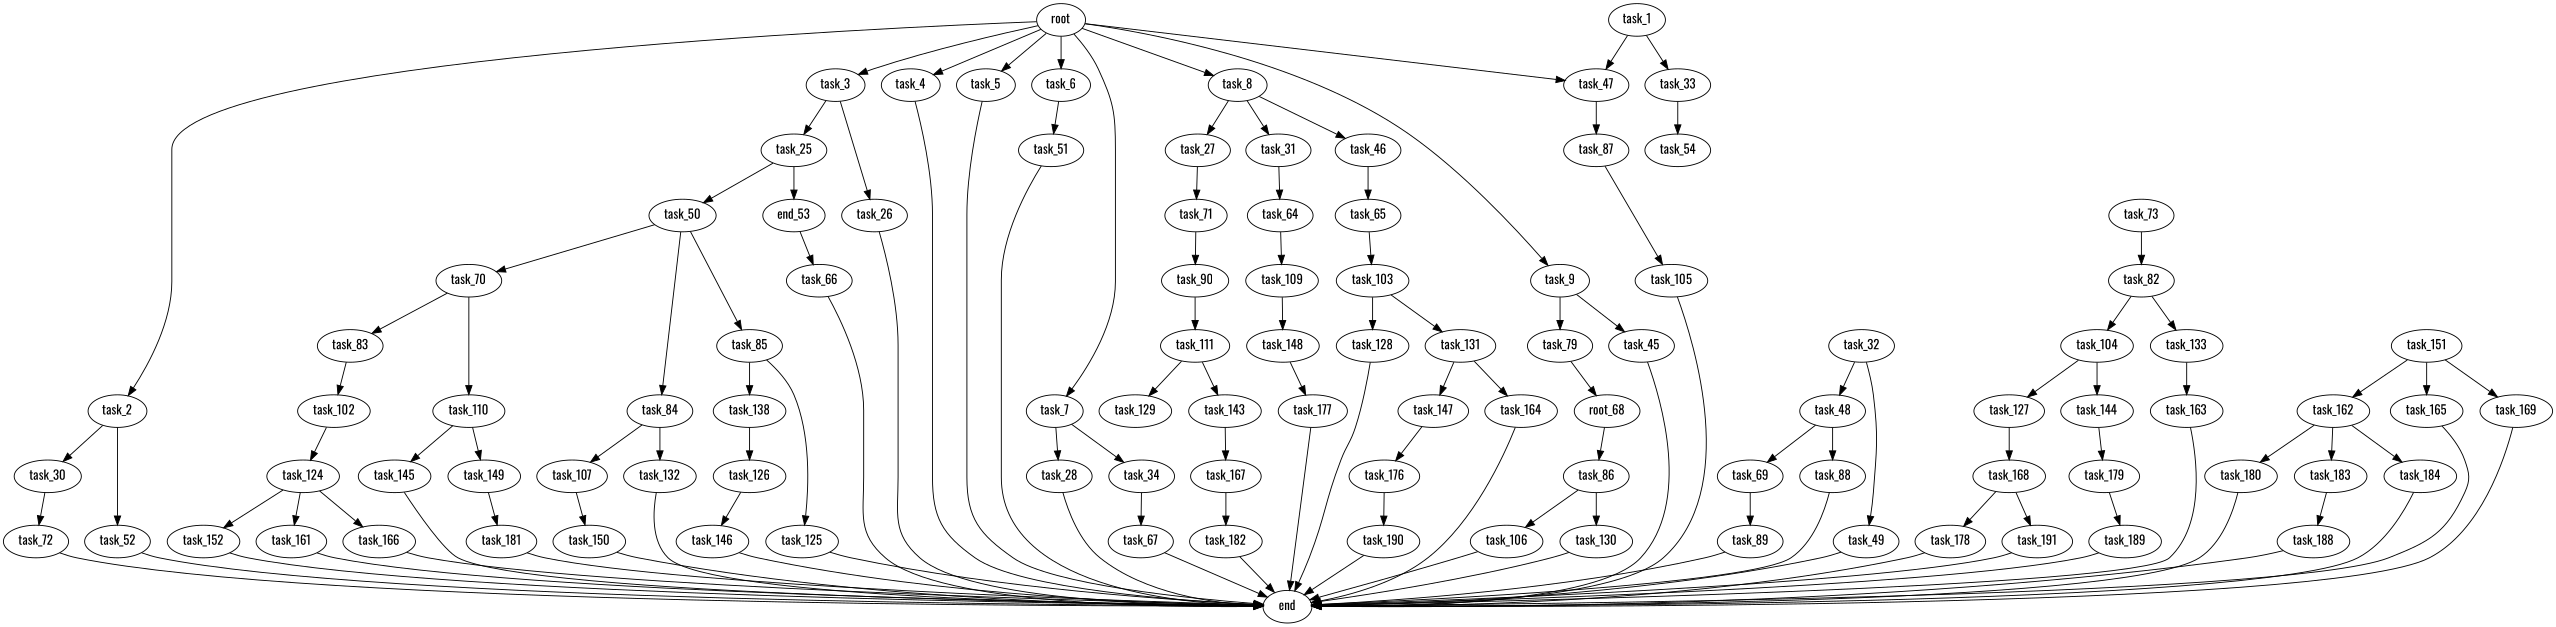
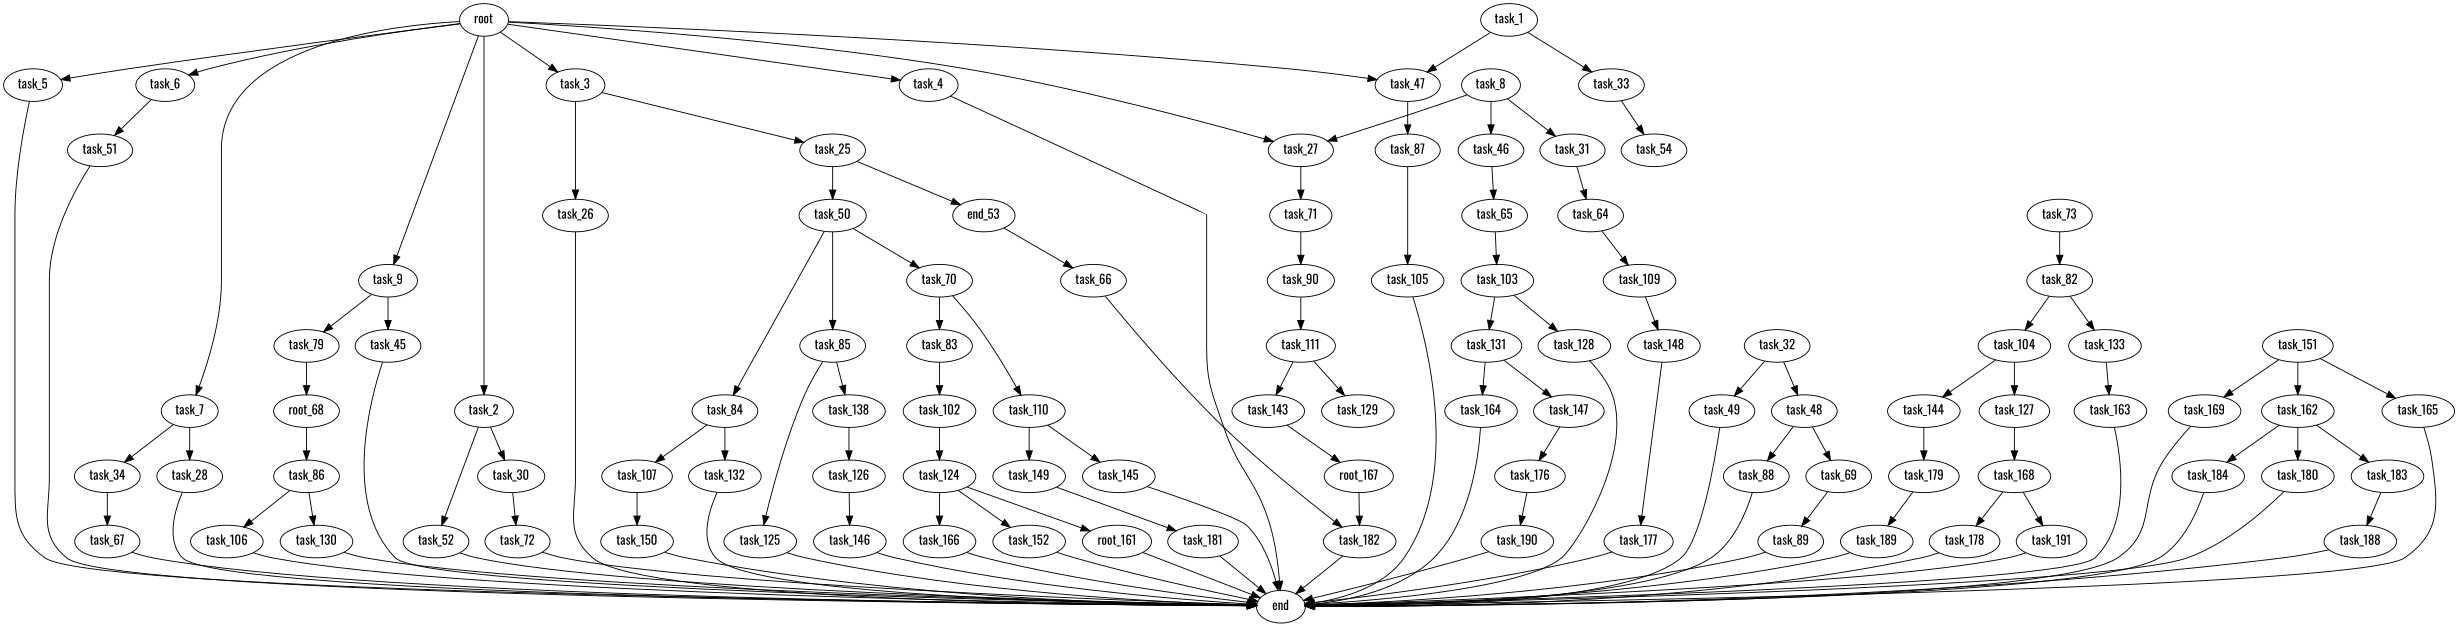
(1144, 50) -> (890, 57)
(1226, 476) -> (1359, 476)
(291, 542) -> (1117, 542)
(931, 579) -> (1213, 416)
